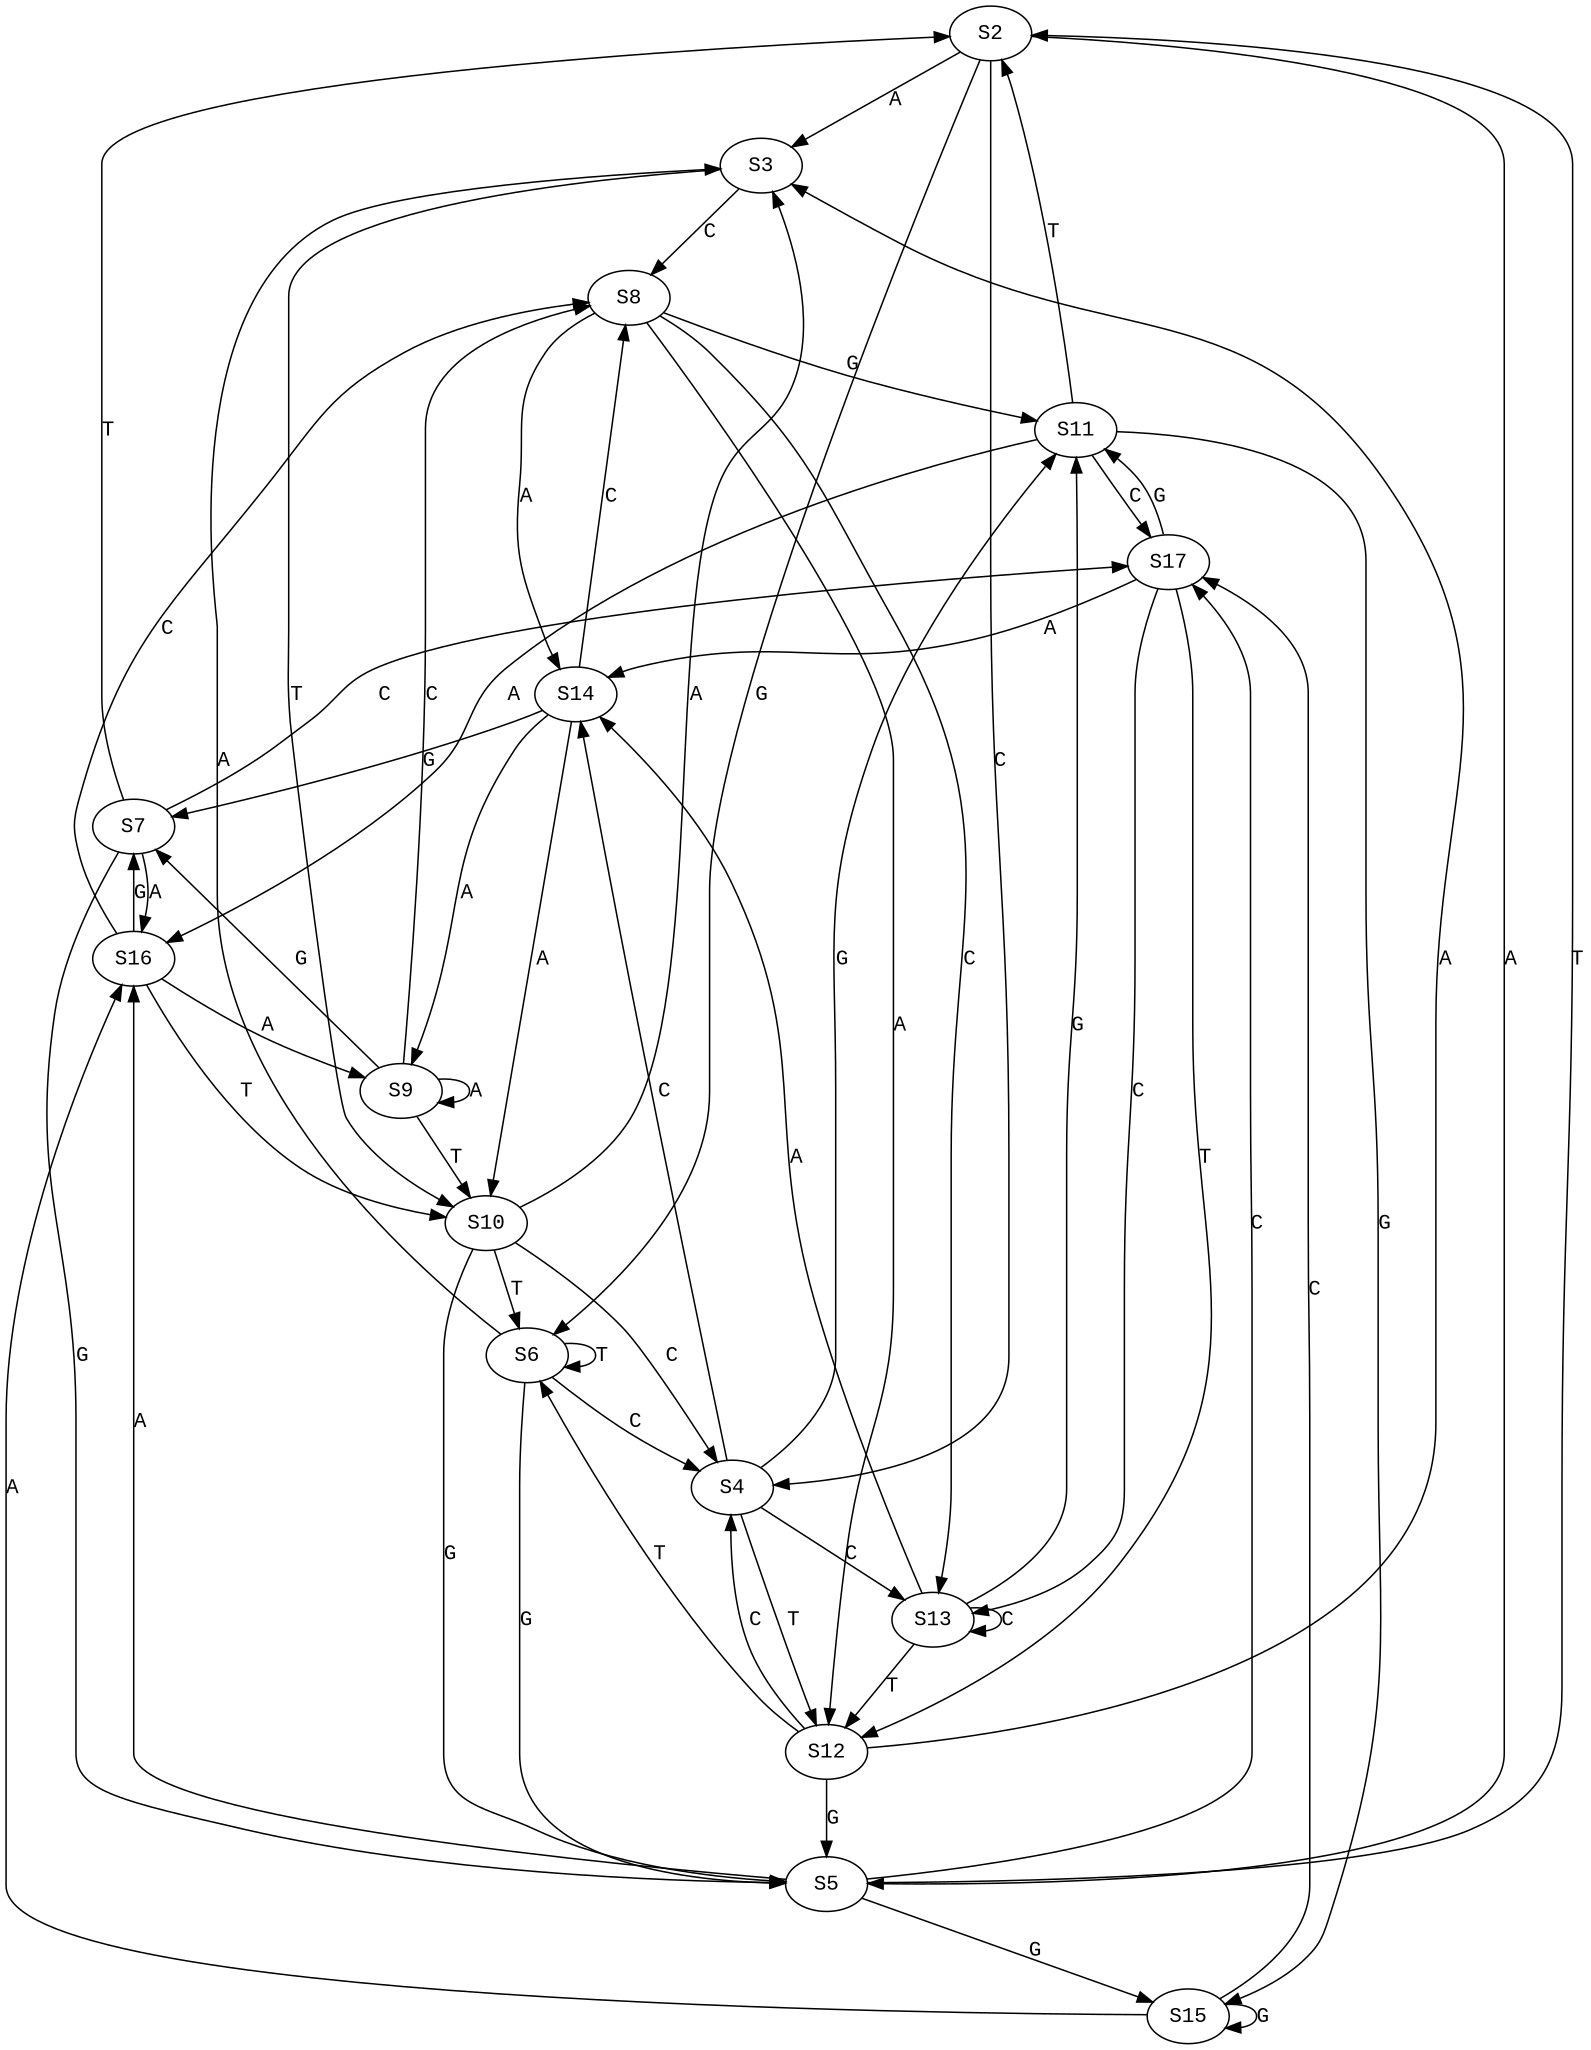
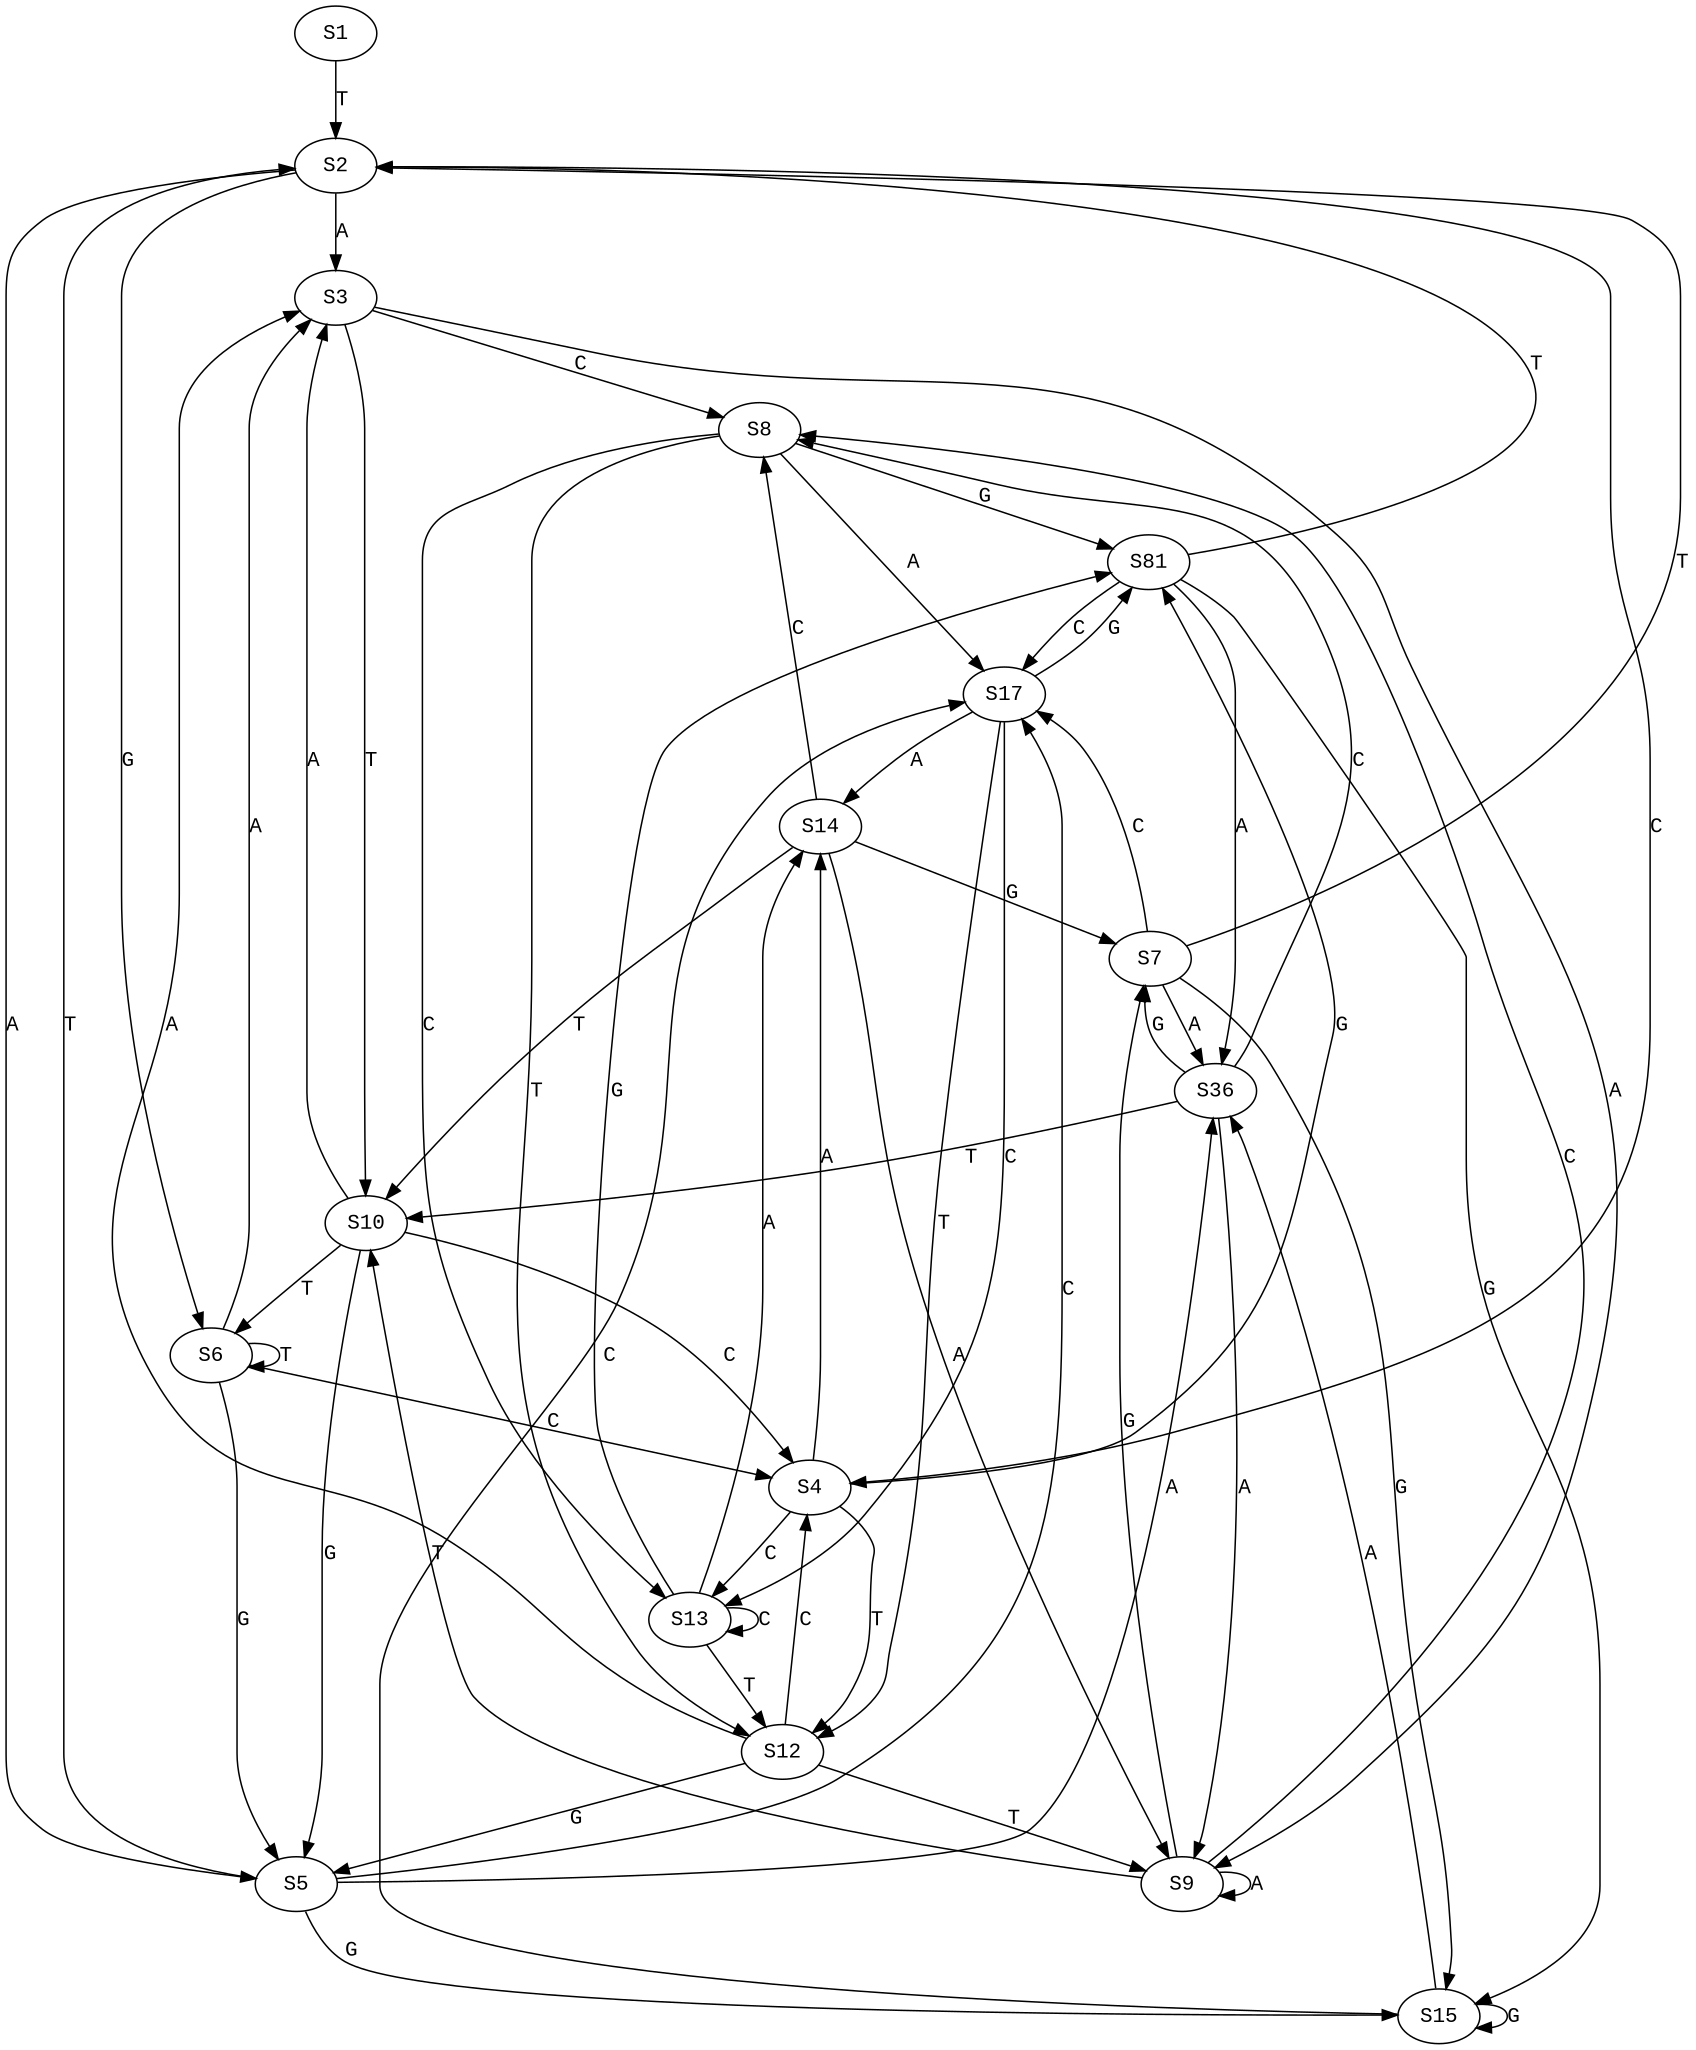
none -> (336, 33)
(1076, 430) -> (1149, 562)
(520, 472) -> (877, 557)
none -> (1462, 768)
(134, 959) -> (1216, 1091)
(543, 959) -> (580, 1025)
(900, 1025) -> (537, 1091)
(665, 1091) -> (827, 1157)
(660, 1574) -> (975, 1816)
(76, 1657) -> (1392, 1447)
